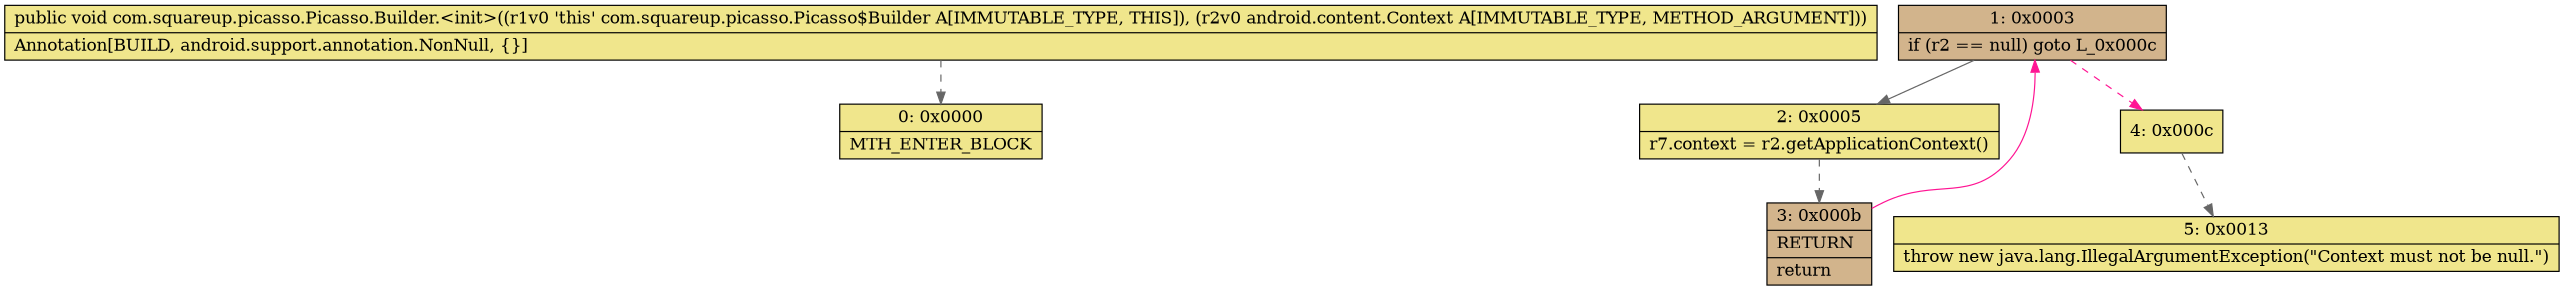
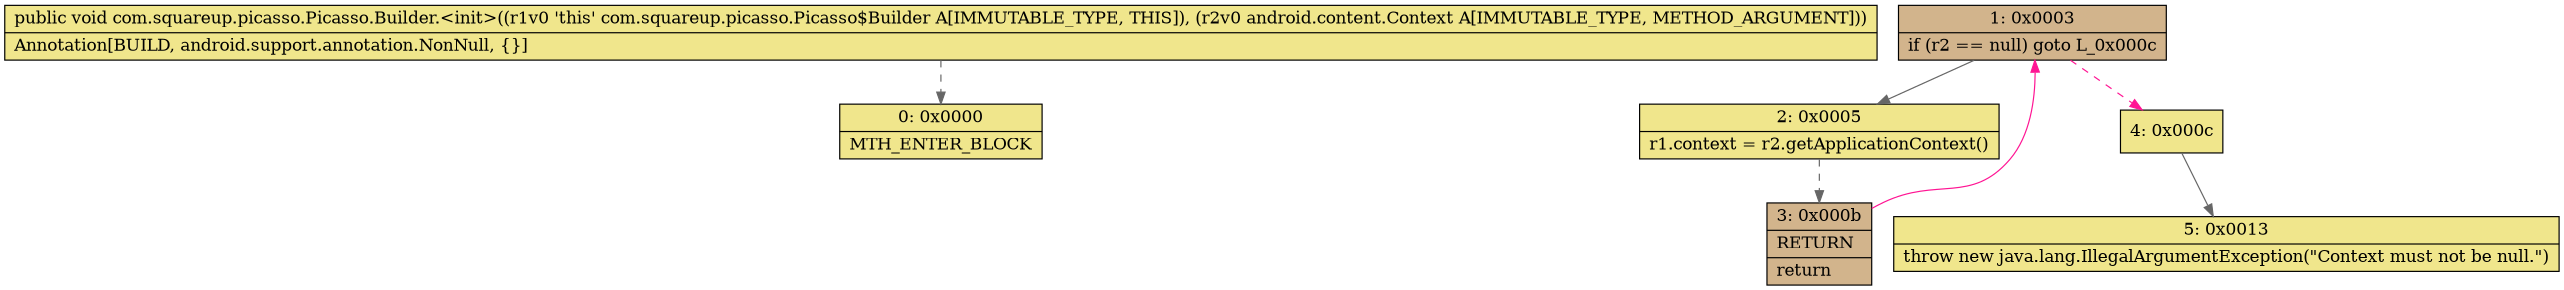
(1819, 145) -> (1819, 145)
(2195, 179) -> (2195, 179)
